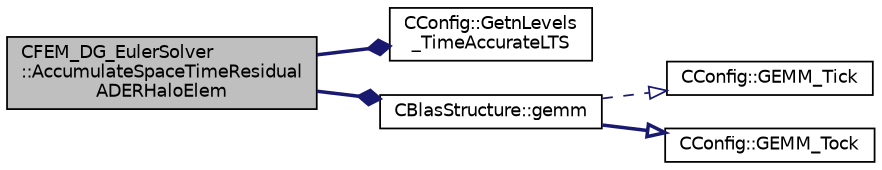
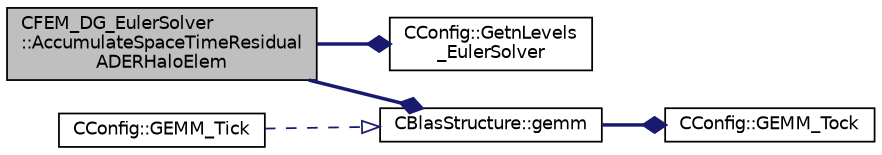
(491, 34) -> (491, 44)
(626, 96) -> (313, 128)
(625, 128) -> (623, 125)
